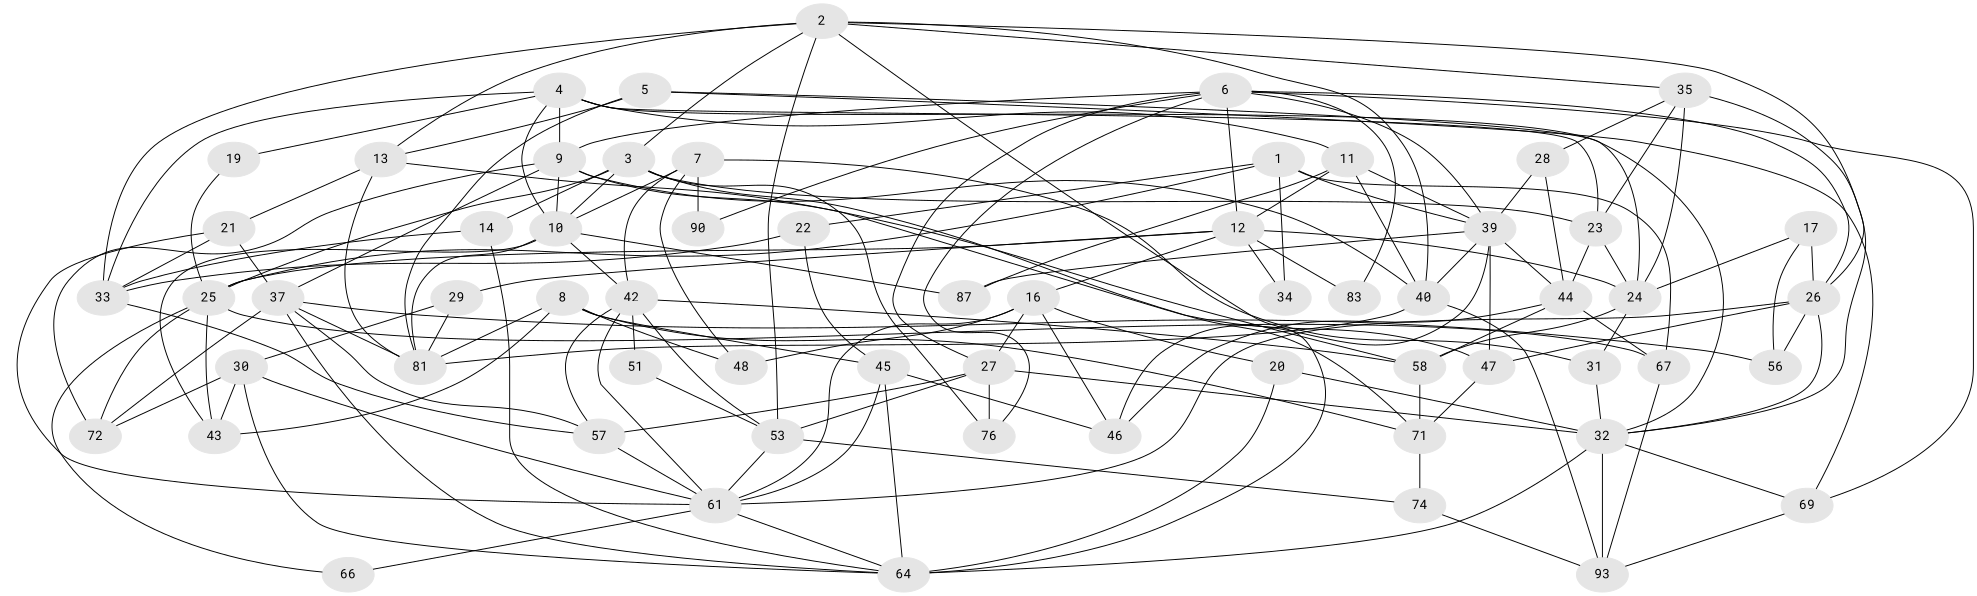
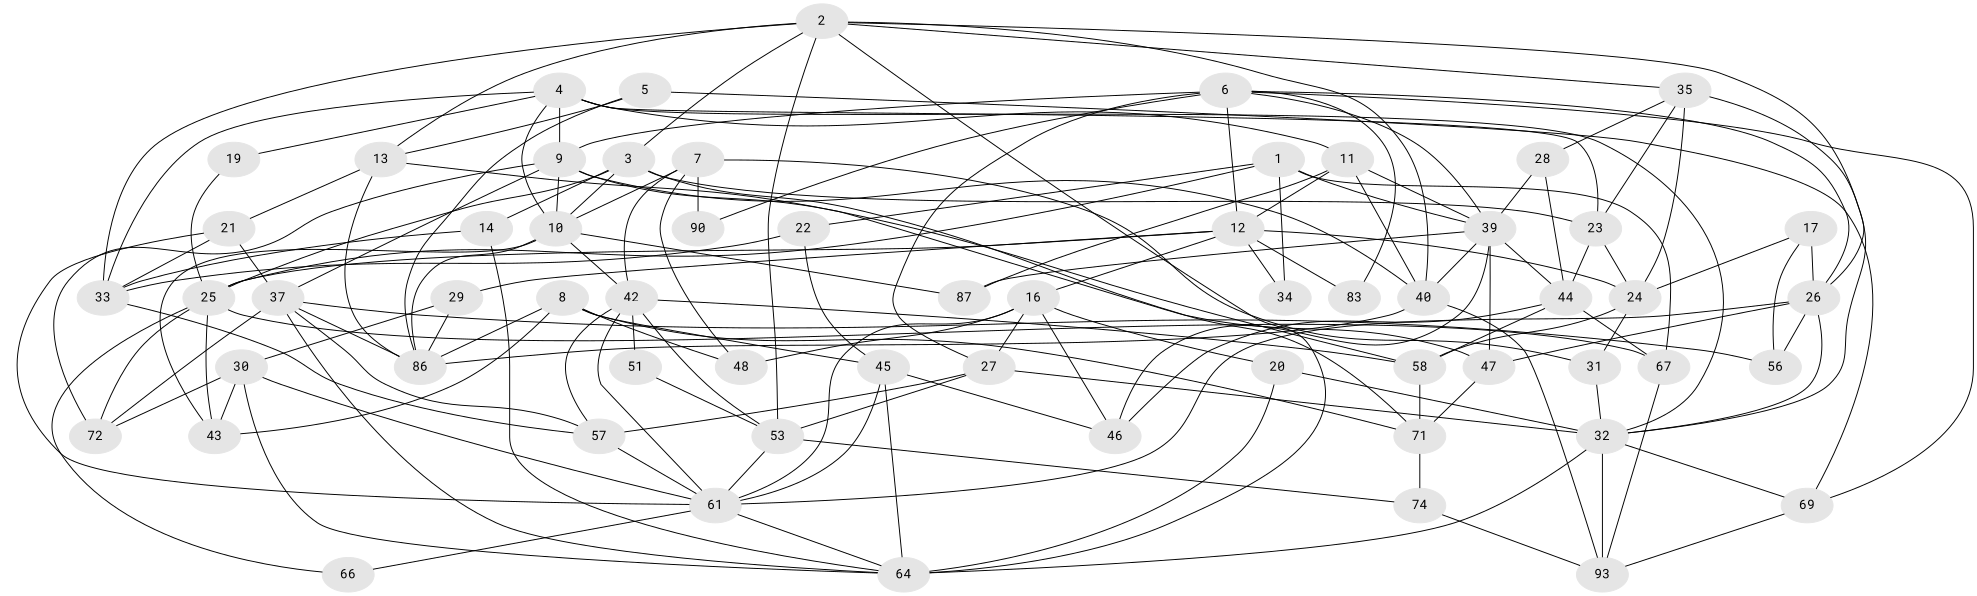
(1211, 110) -> none
(420, 367) -> (420, 367)
(989, 436) -> none
